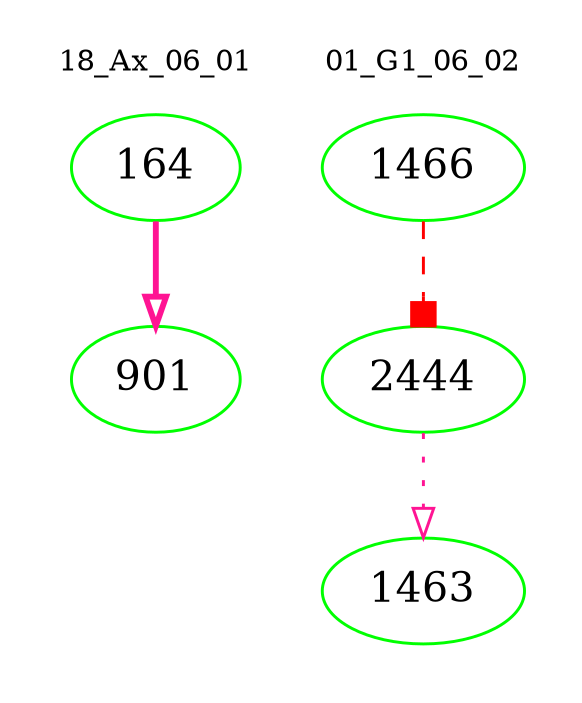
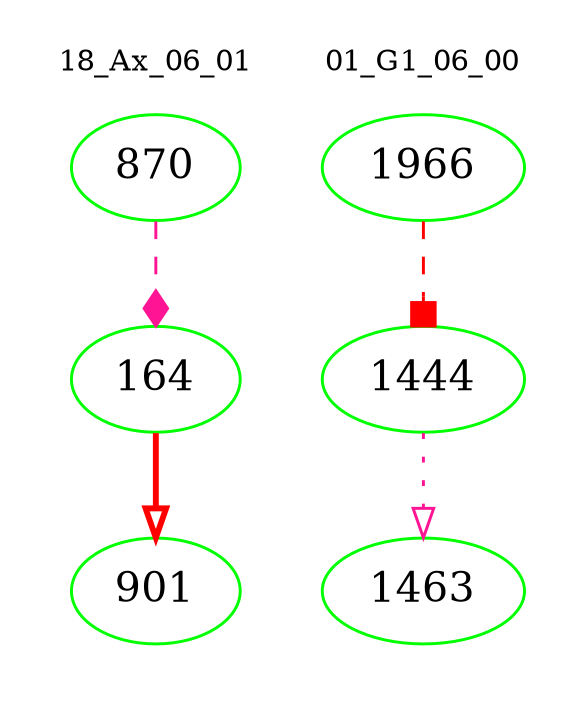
(423, 63) -> (423, 63)
none -> (156, 168)
(423, 168) -> (423, 168)
(156, 259) -> (156, 471)
(423, 379) -> (423, 379)
